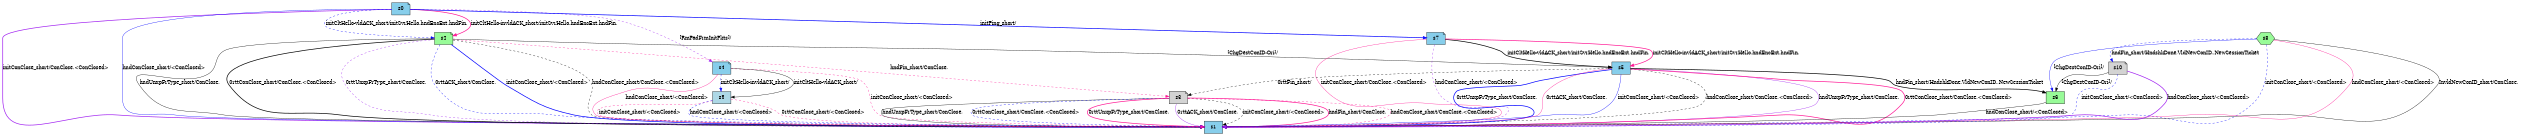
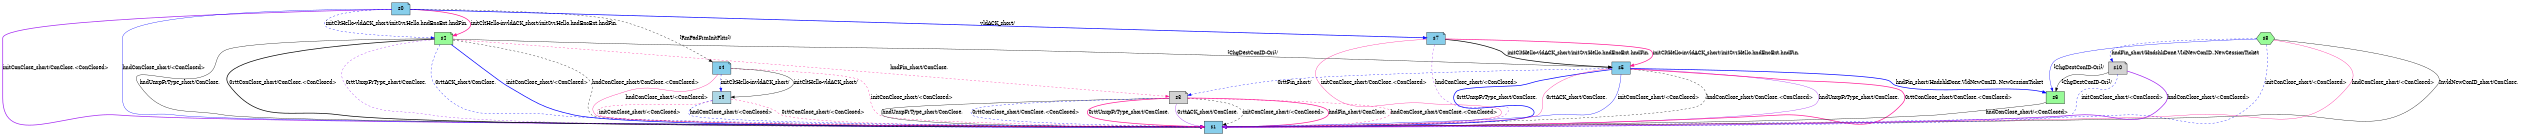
(595, 17) -> (595, 17)
(999, 24) -> (998, 24)
(1401, 74) -> (1401, 74)
(1838, 75) -> (1838, 75)
